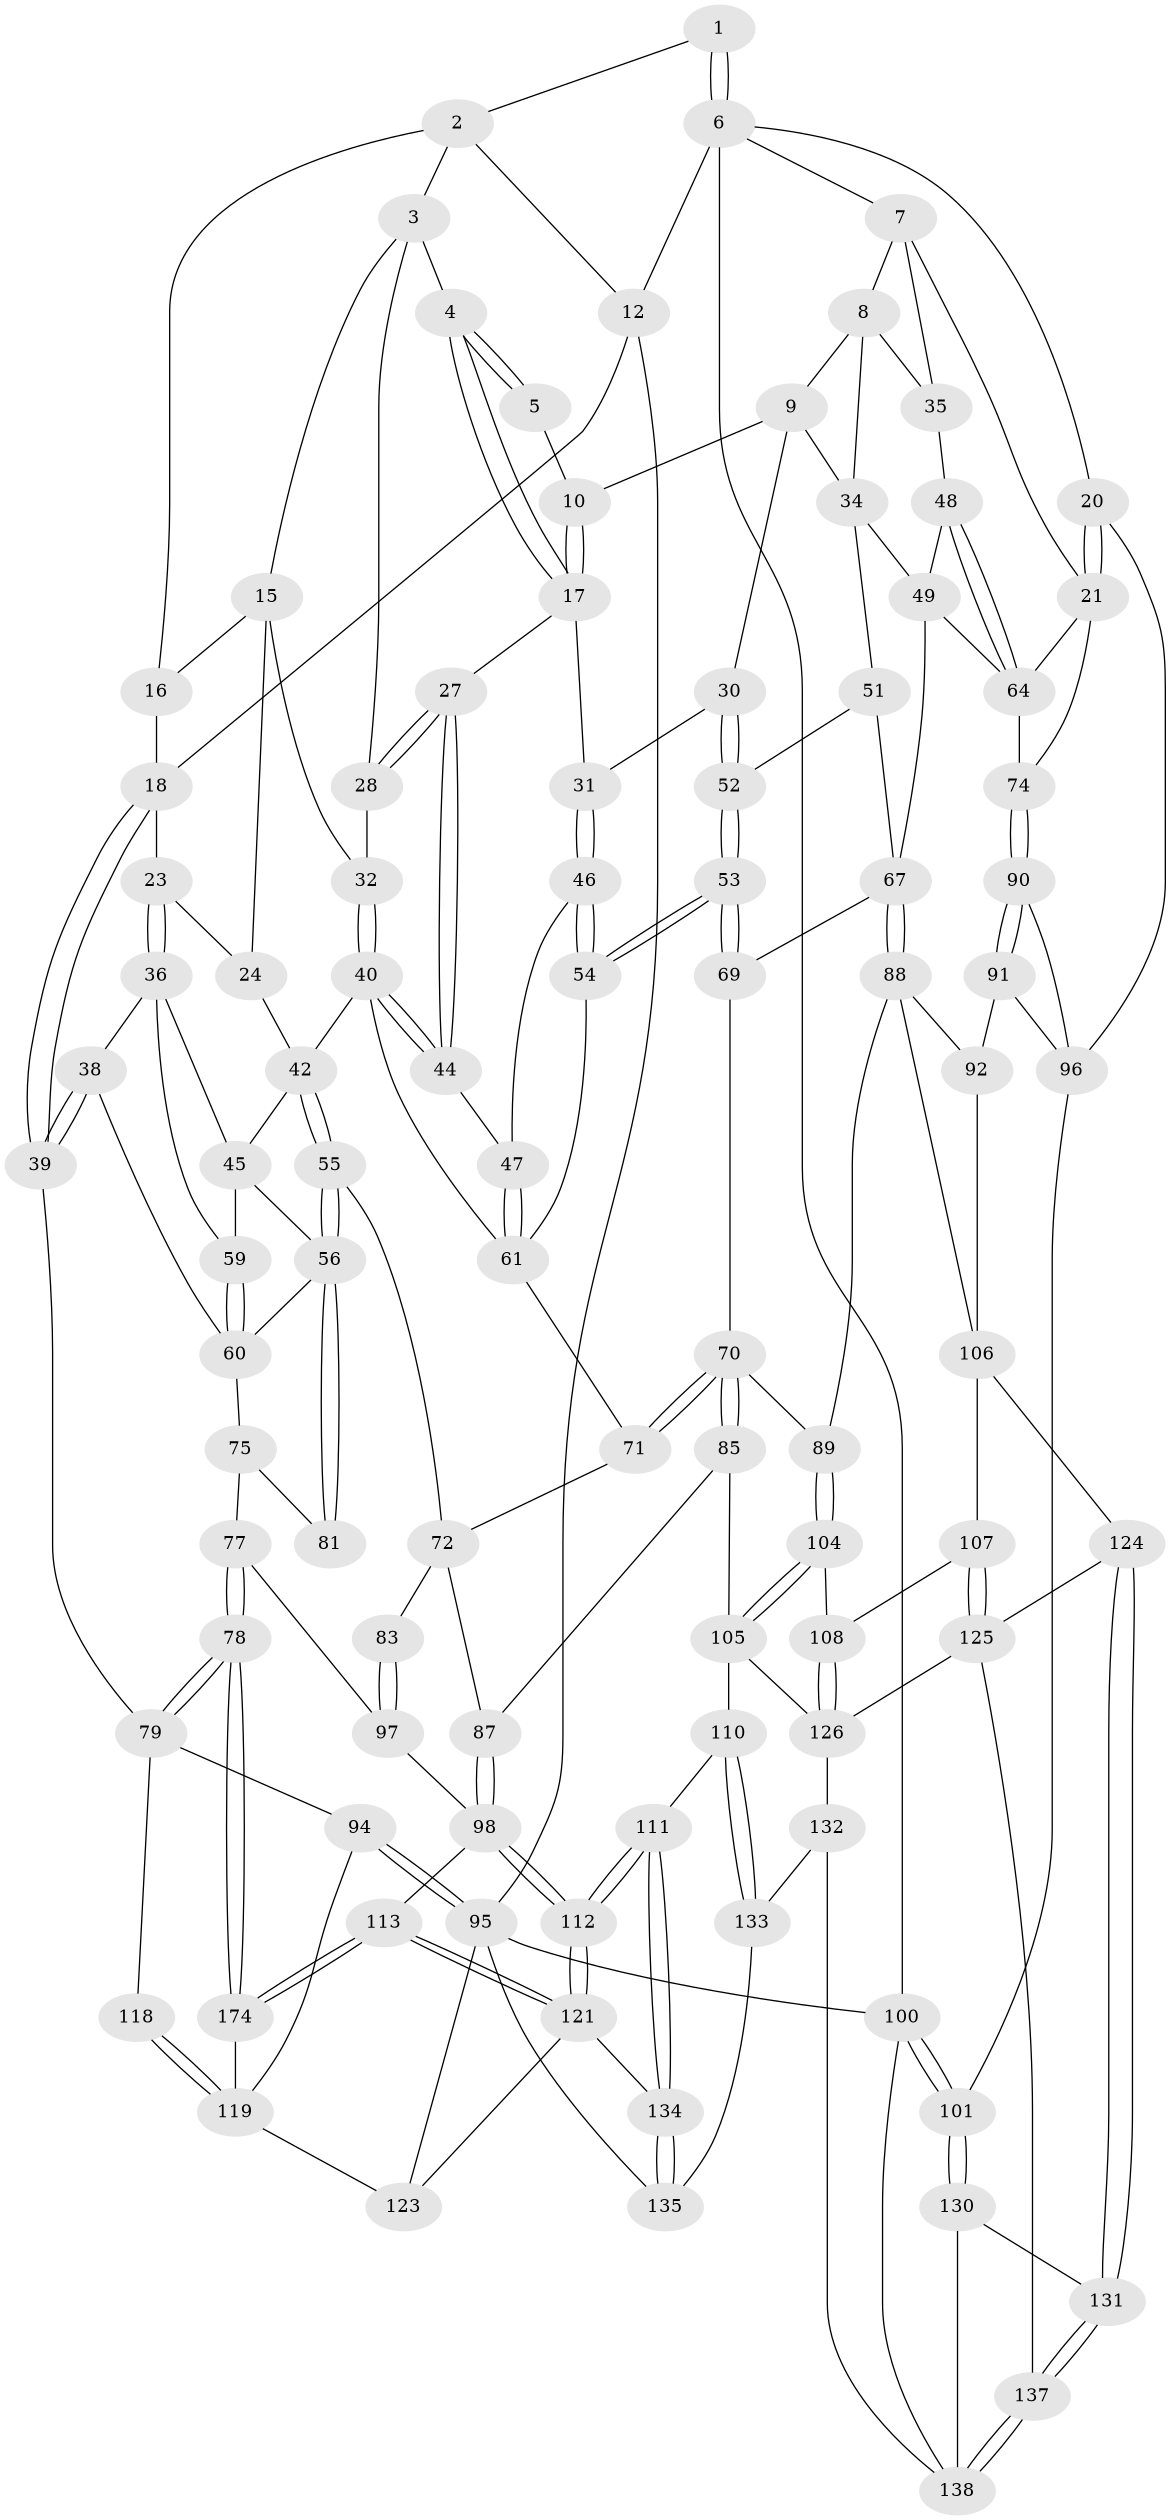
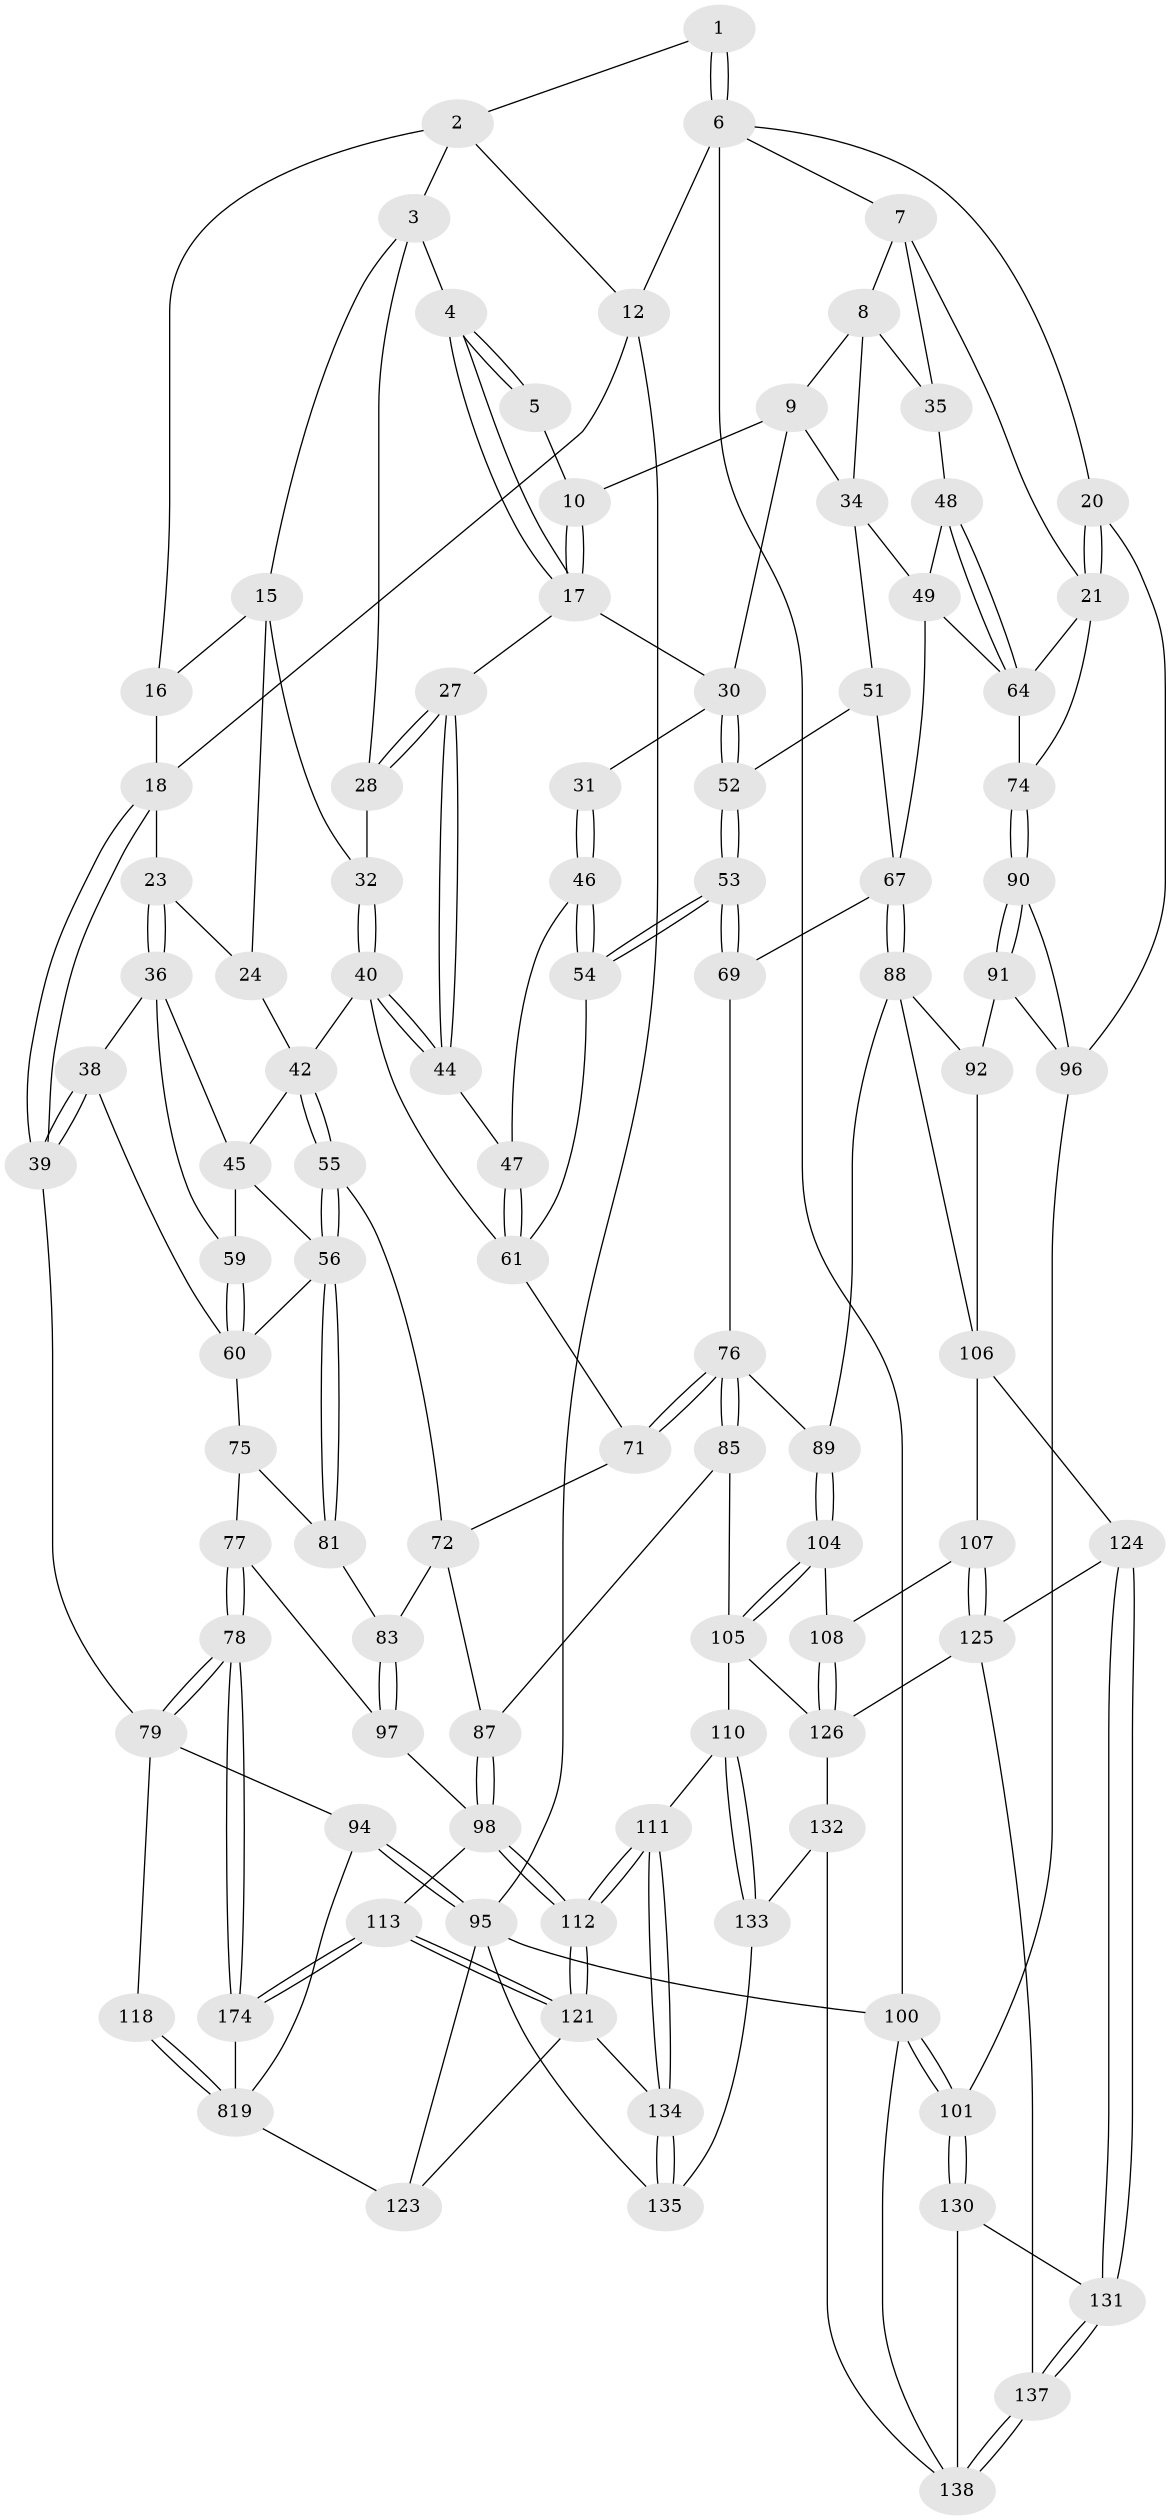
(580, 692) -> (647, 641)
(730, 1355) -> (730, 1355)
none -> (359, 1592)
(235, 2112) -> (235, 2112)
